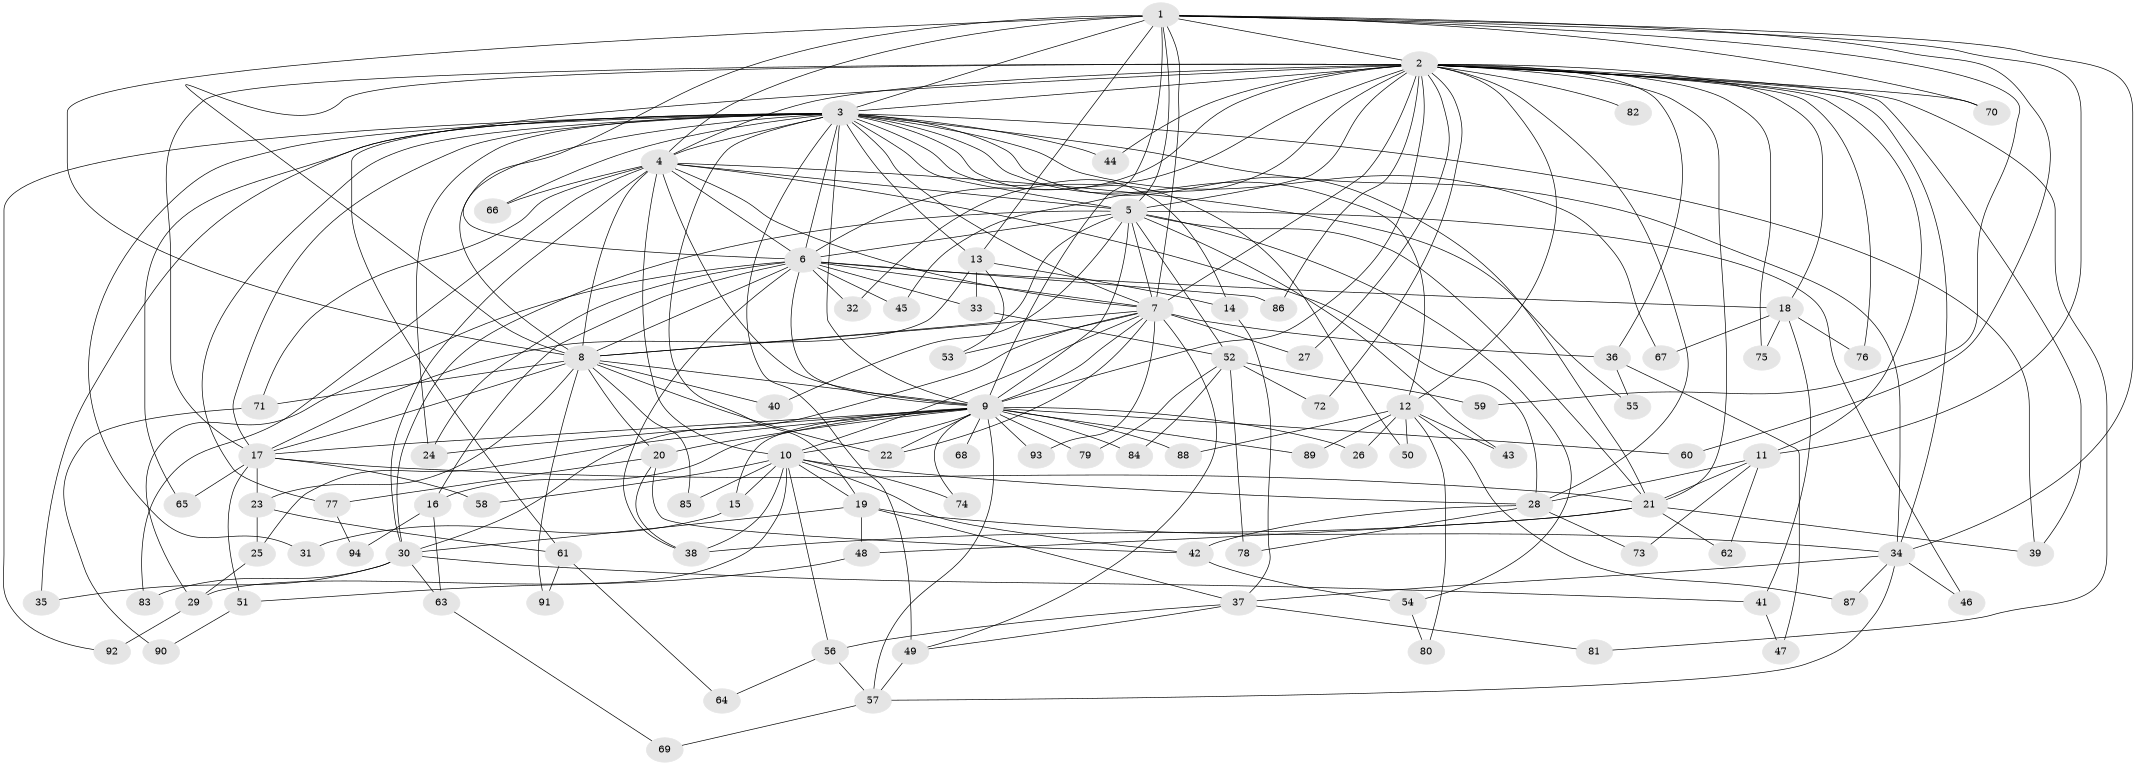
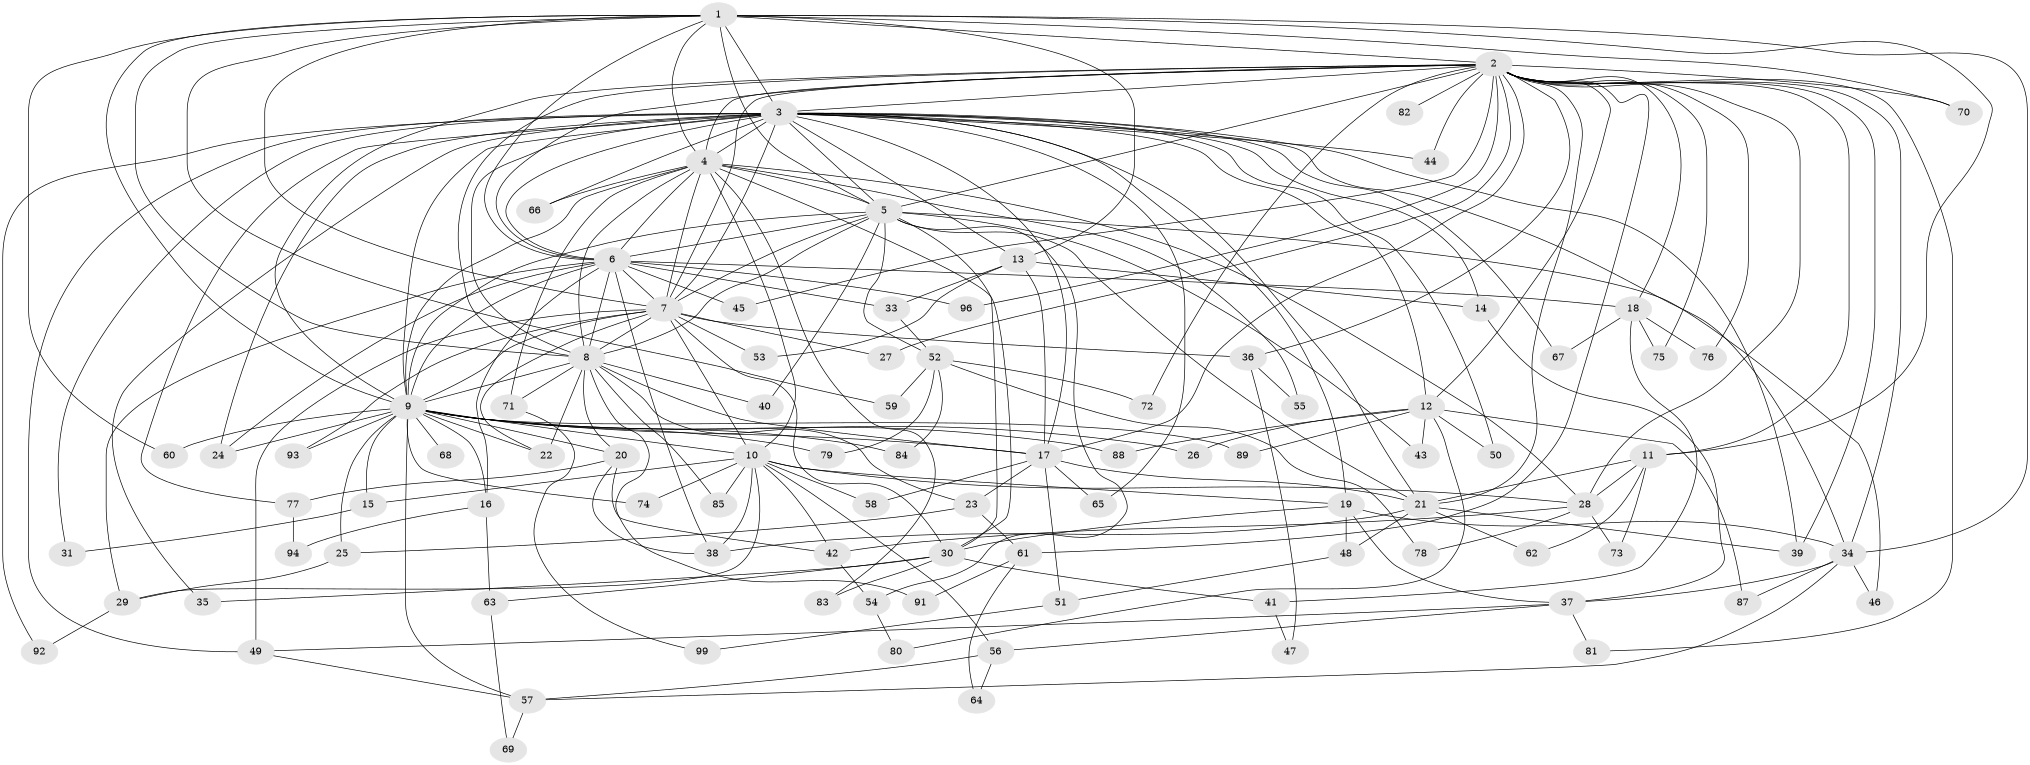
(853, 309) -> none
(1279, 309) -> (966, 309)
(161, 652) -> (702, 652)
